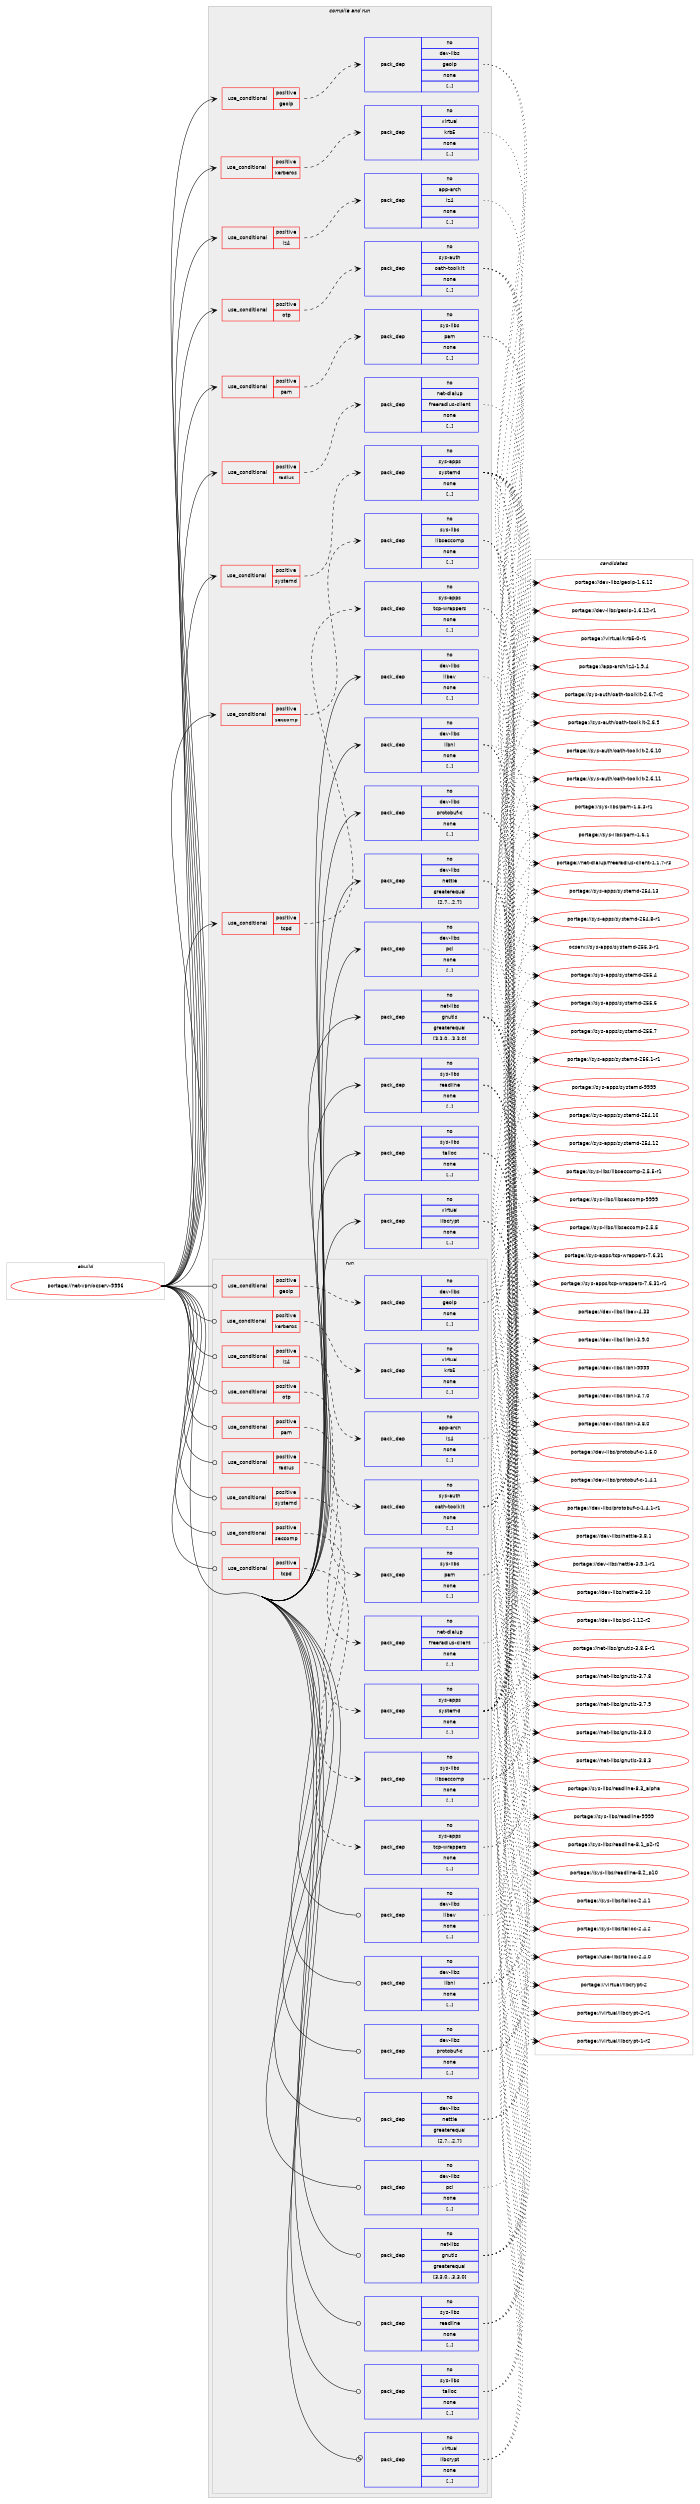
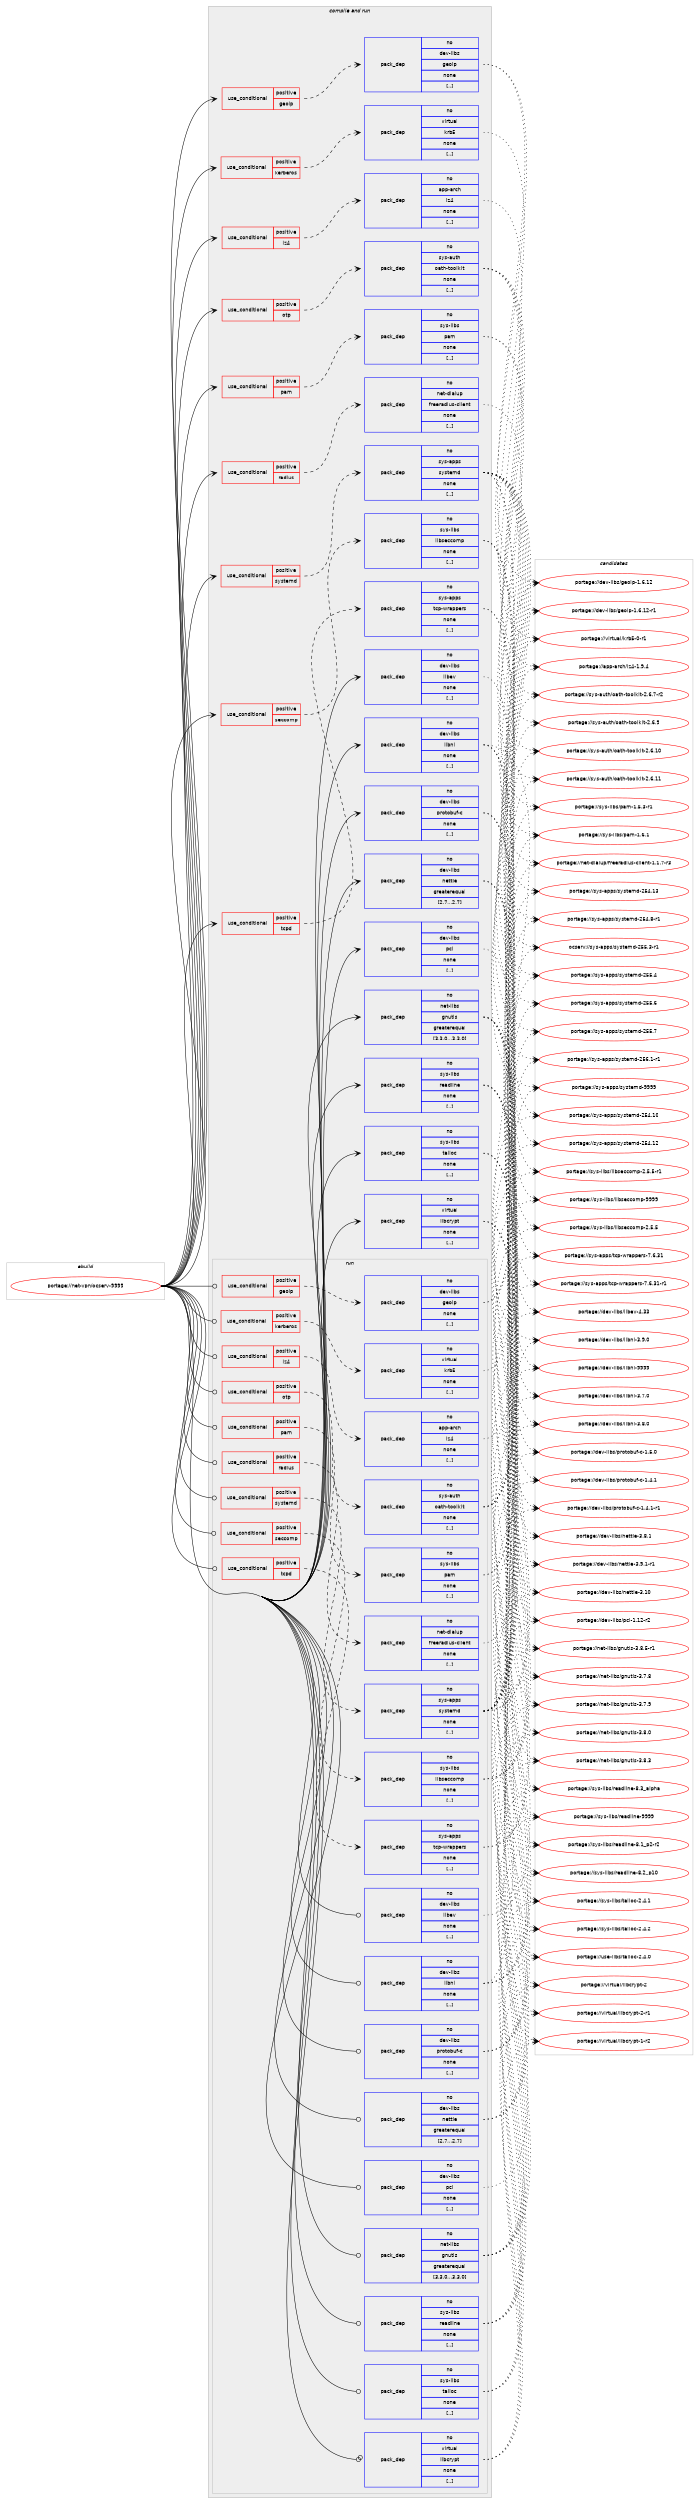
(86, 1286) -> (86, 1286)
